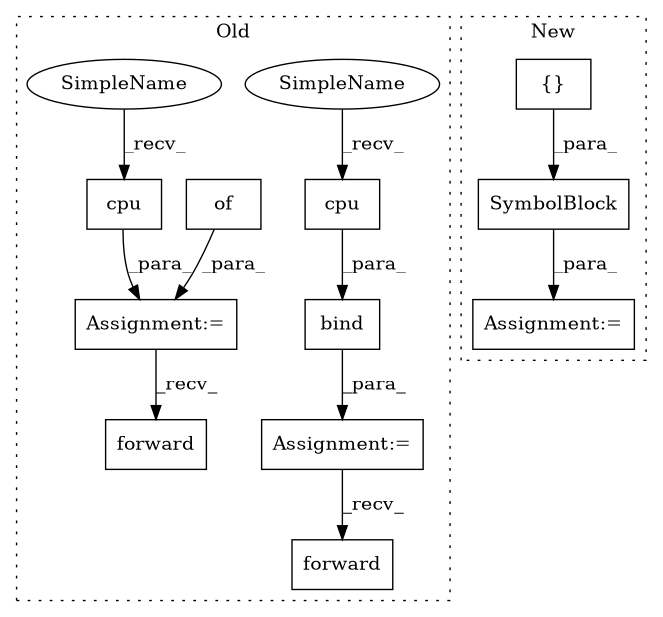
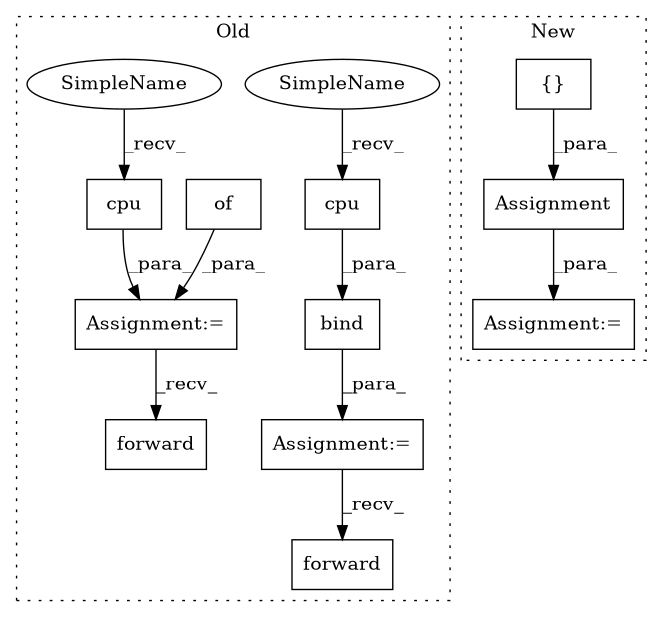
(554, 204) -> (554, 204)
